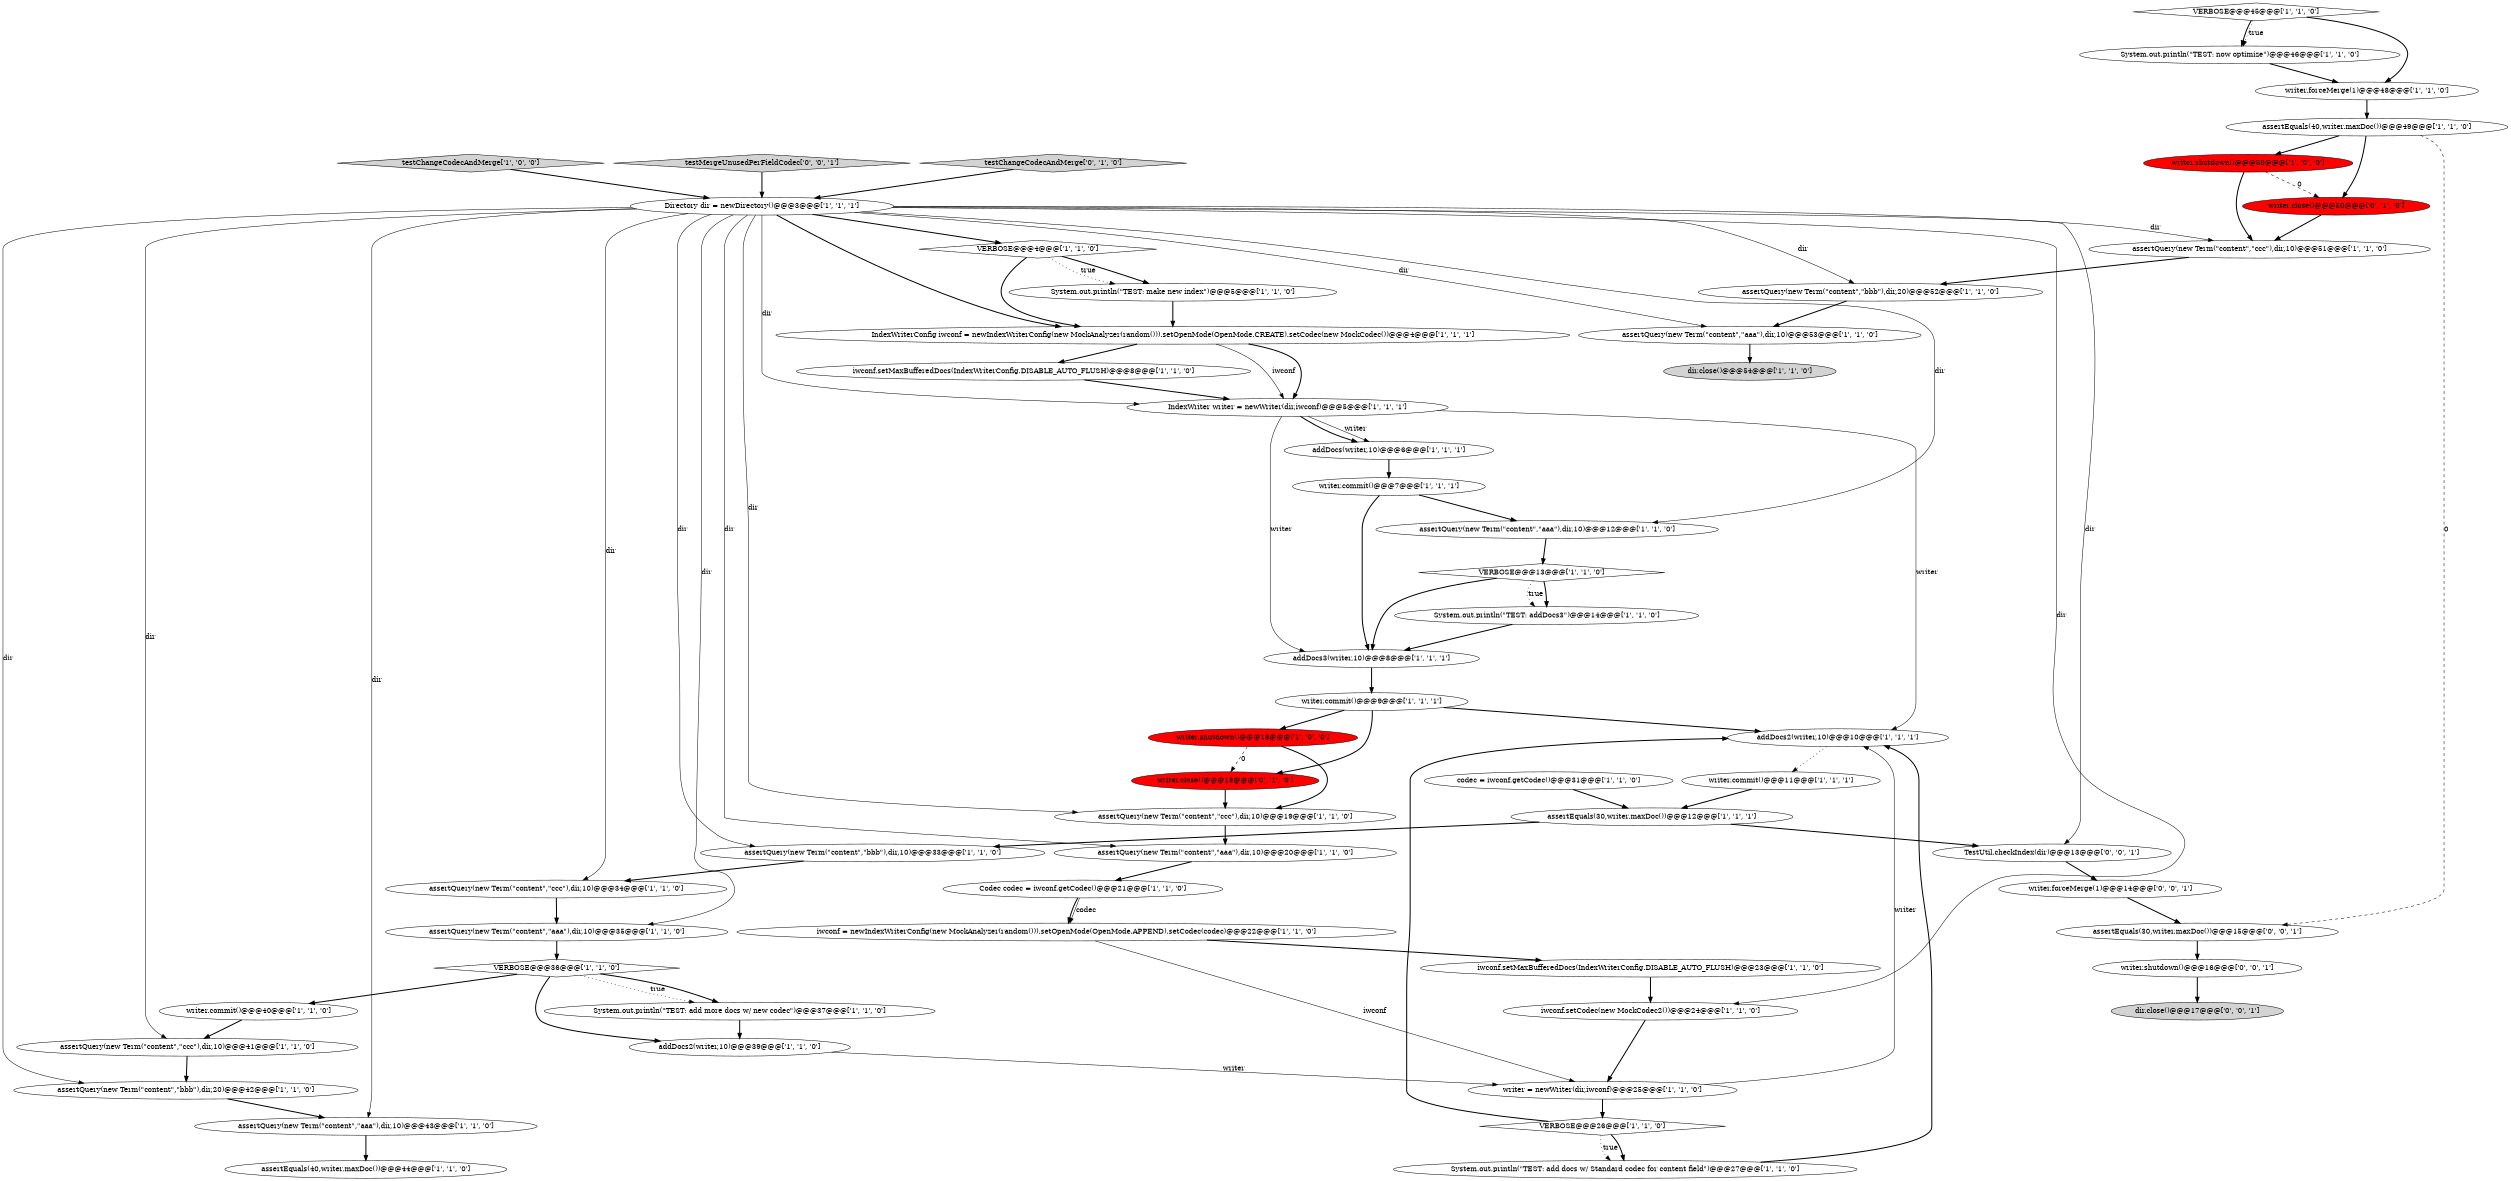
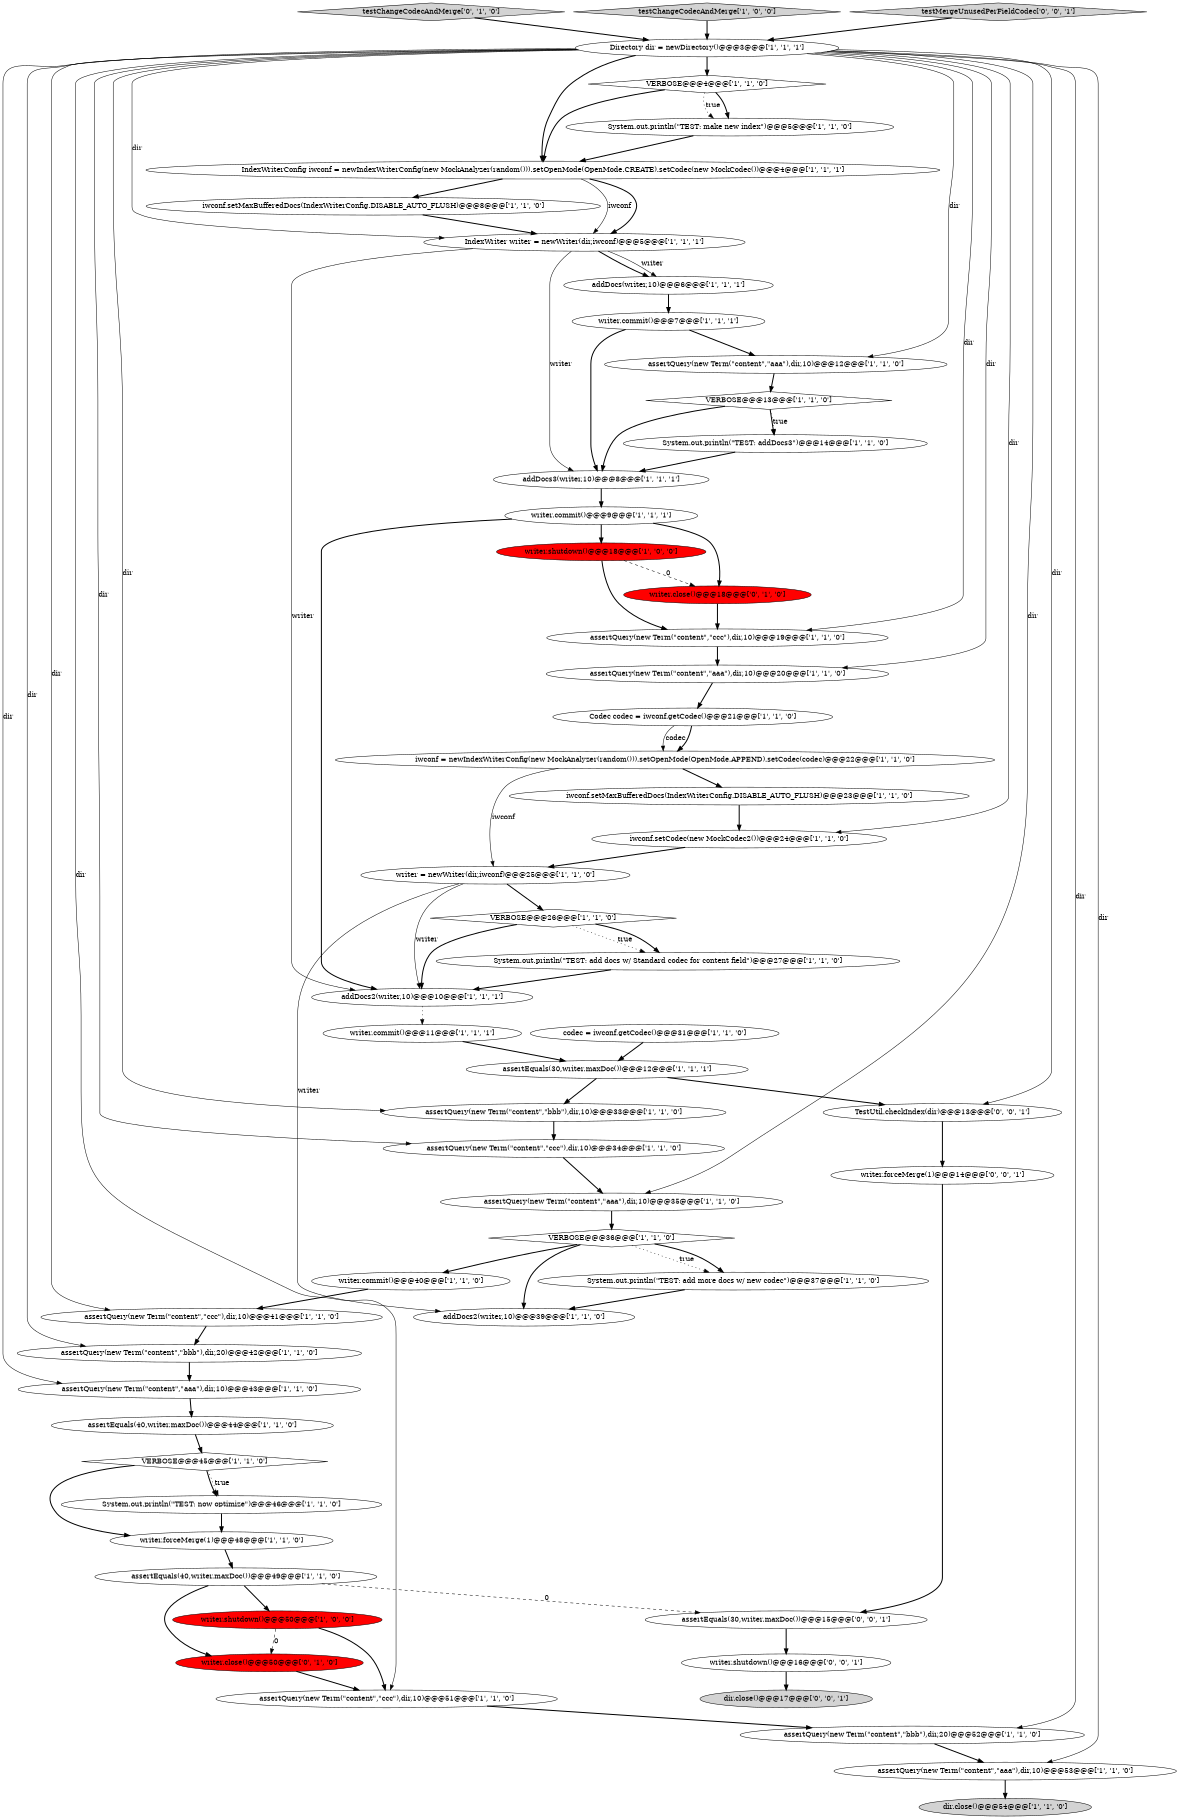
(1162, 1068) -> (298, 1093)
none -> (198, 1441)
